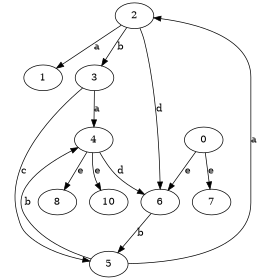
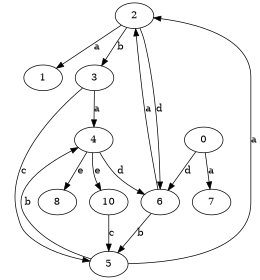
none -> (145, 113)
(188, 171) -> (188, 171)
(211, 171) -> (211, 171)
none -> (109, 230)
